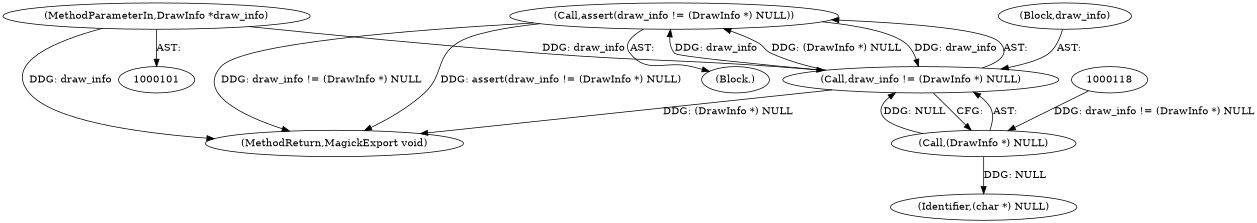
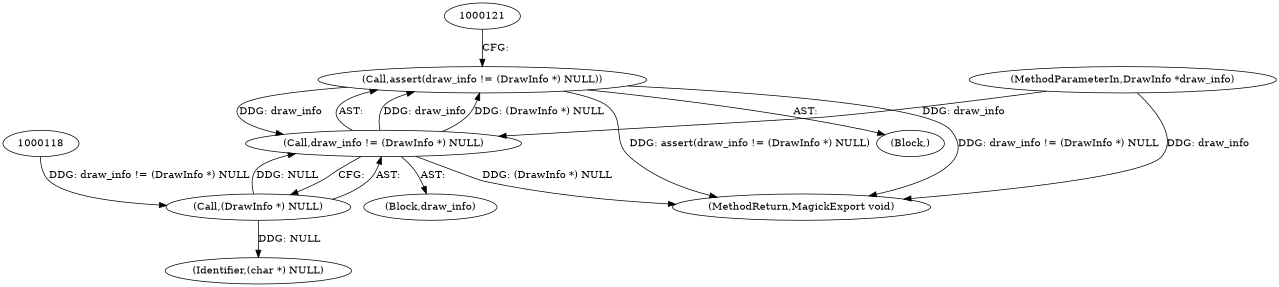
none -> (482, 16)
(1042, 57) -> (415, 170)
(157, 80) -> none
